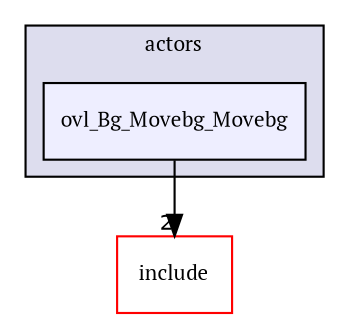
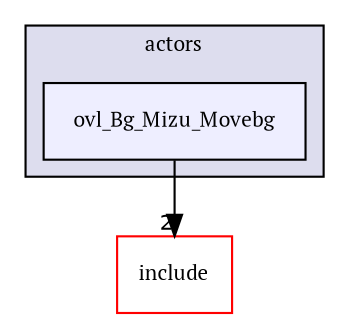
(175, 121) -> (175, 121)
